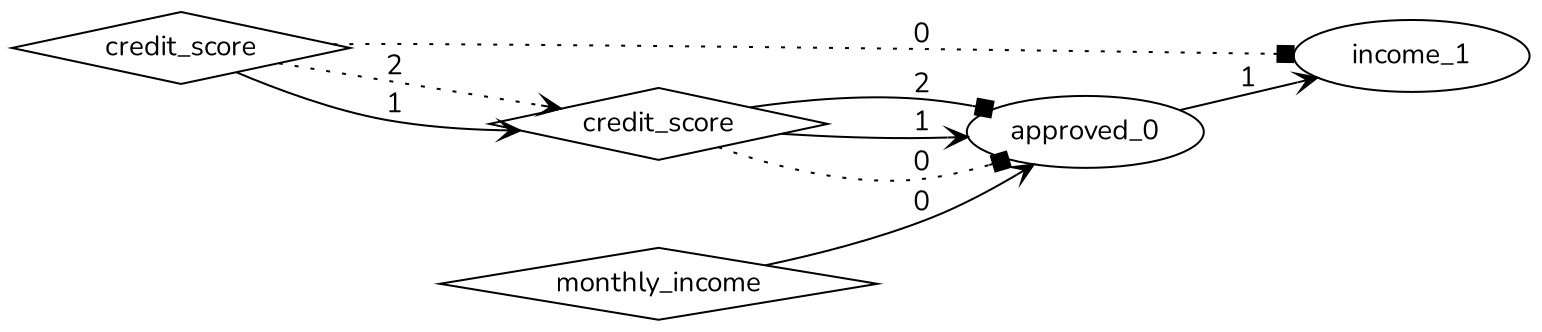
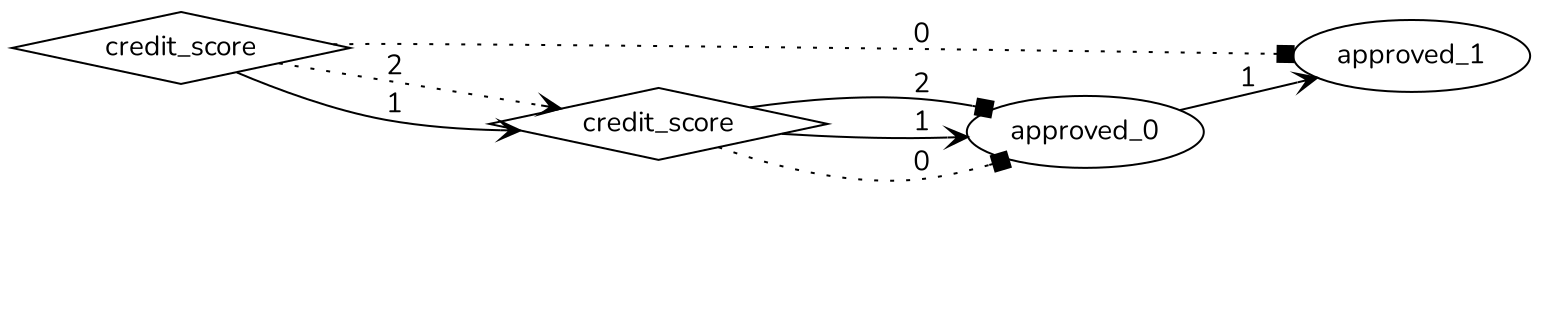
(1412, 56) -> (1412, 56)
(659, 284) -> none
